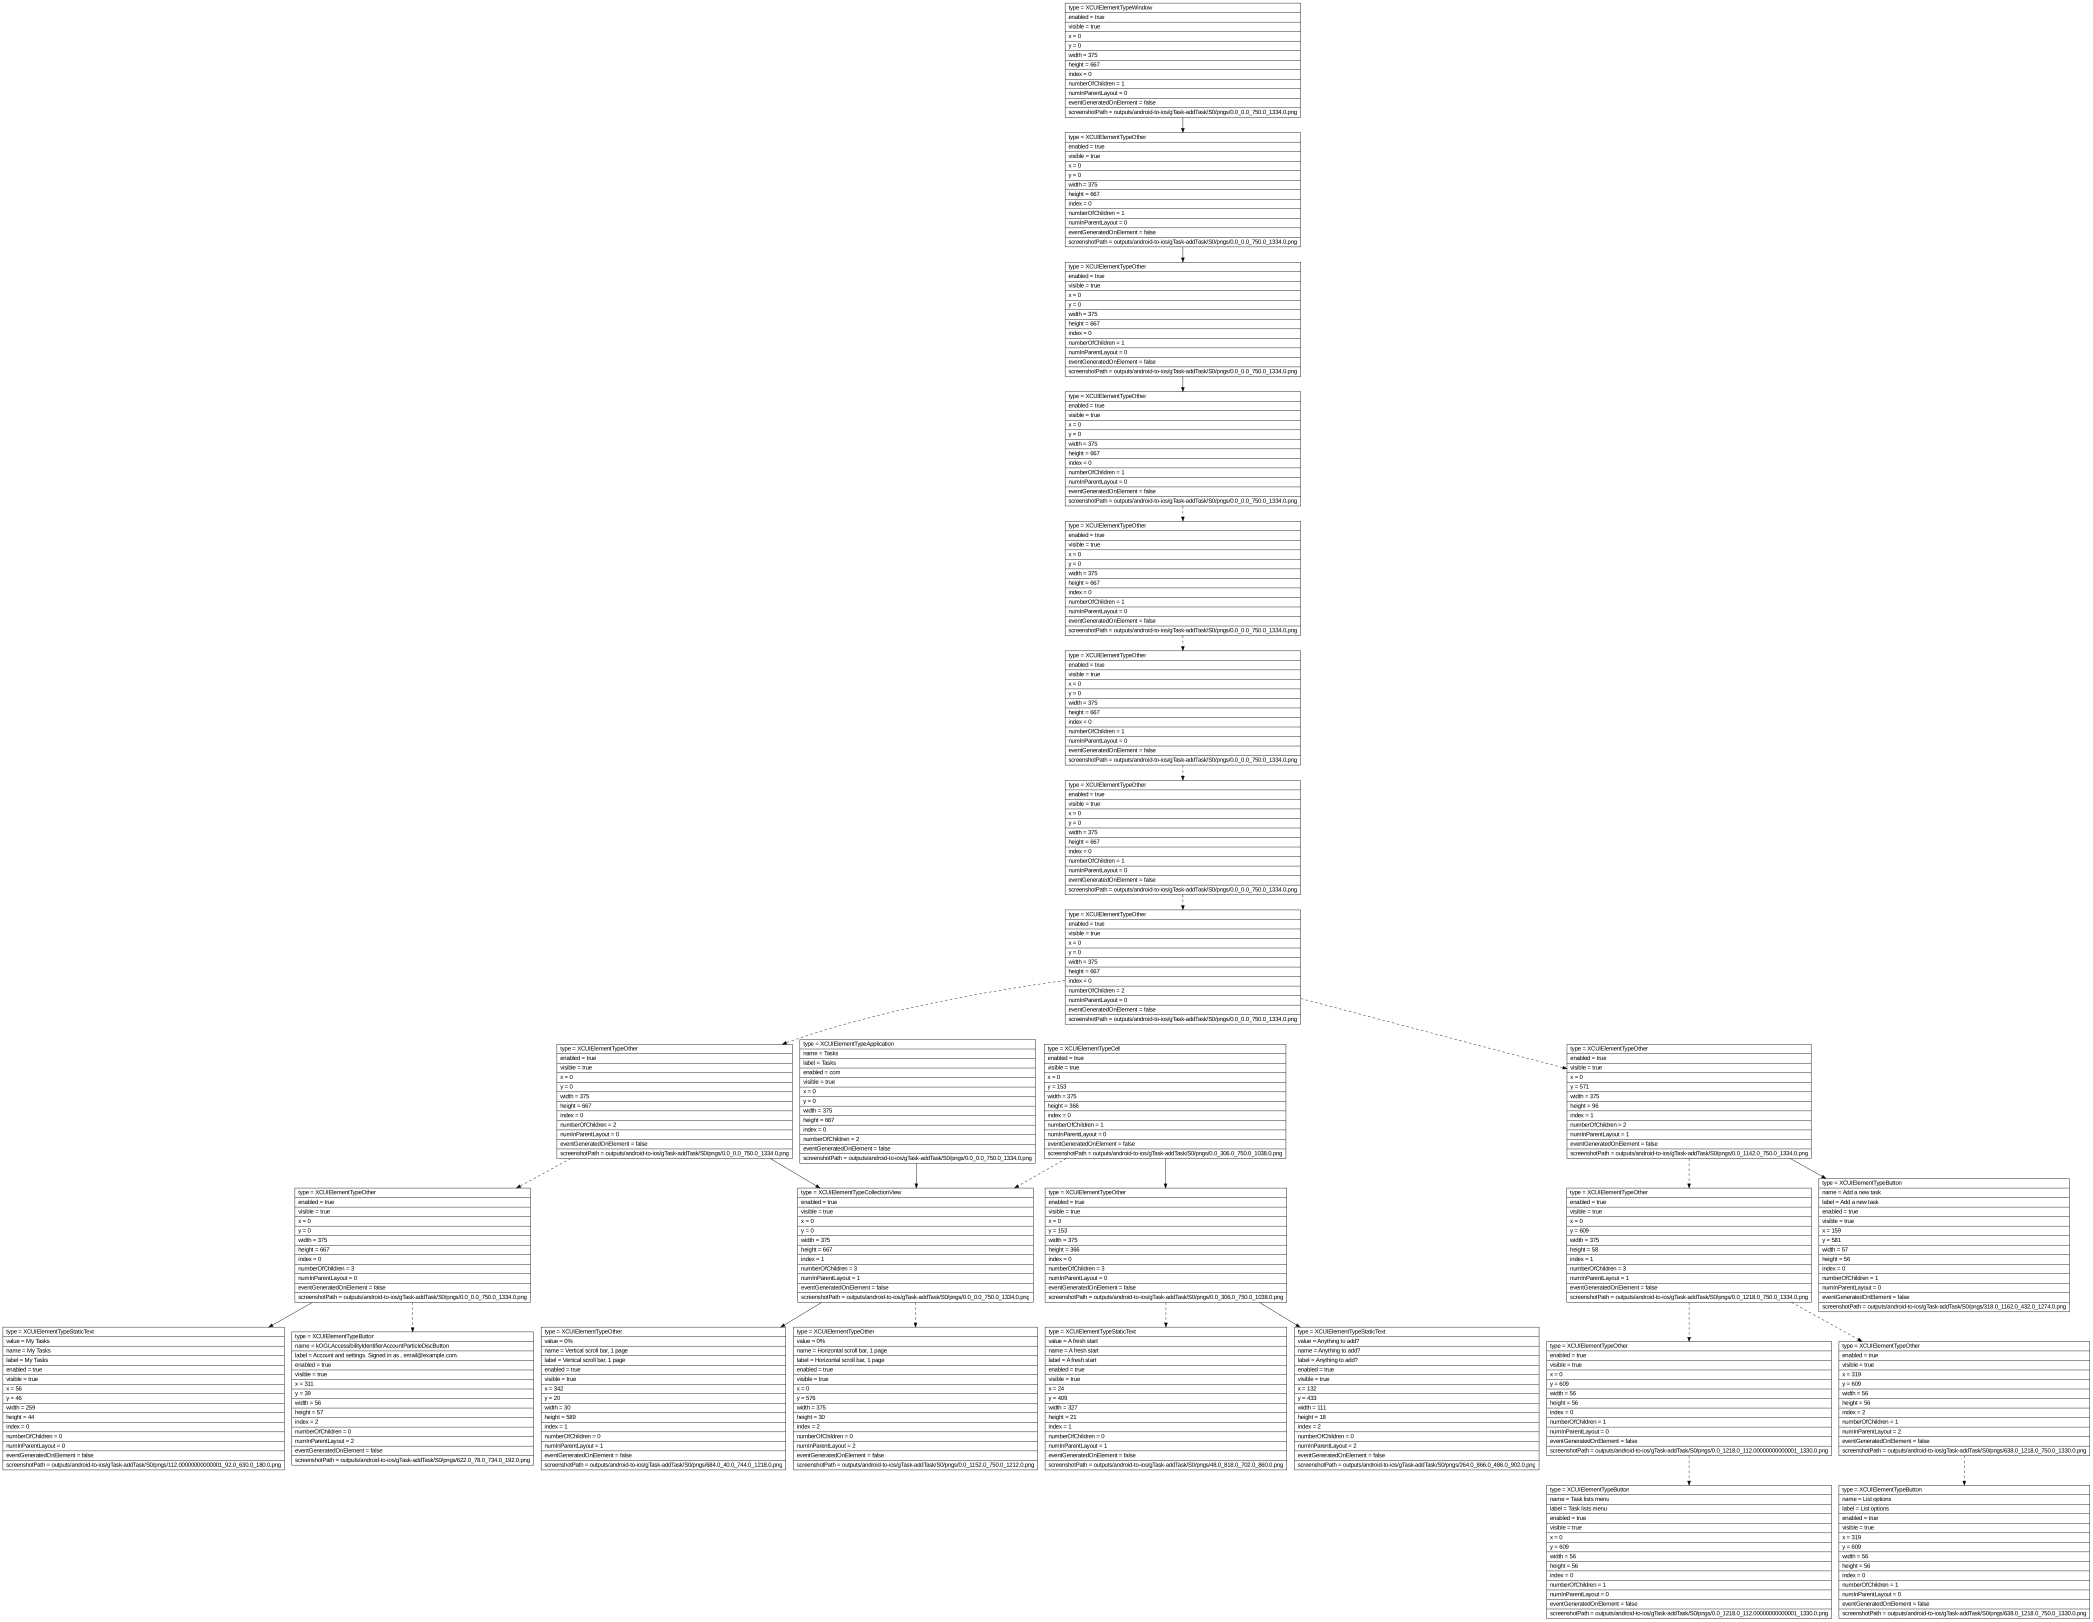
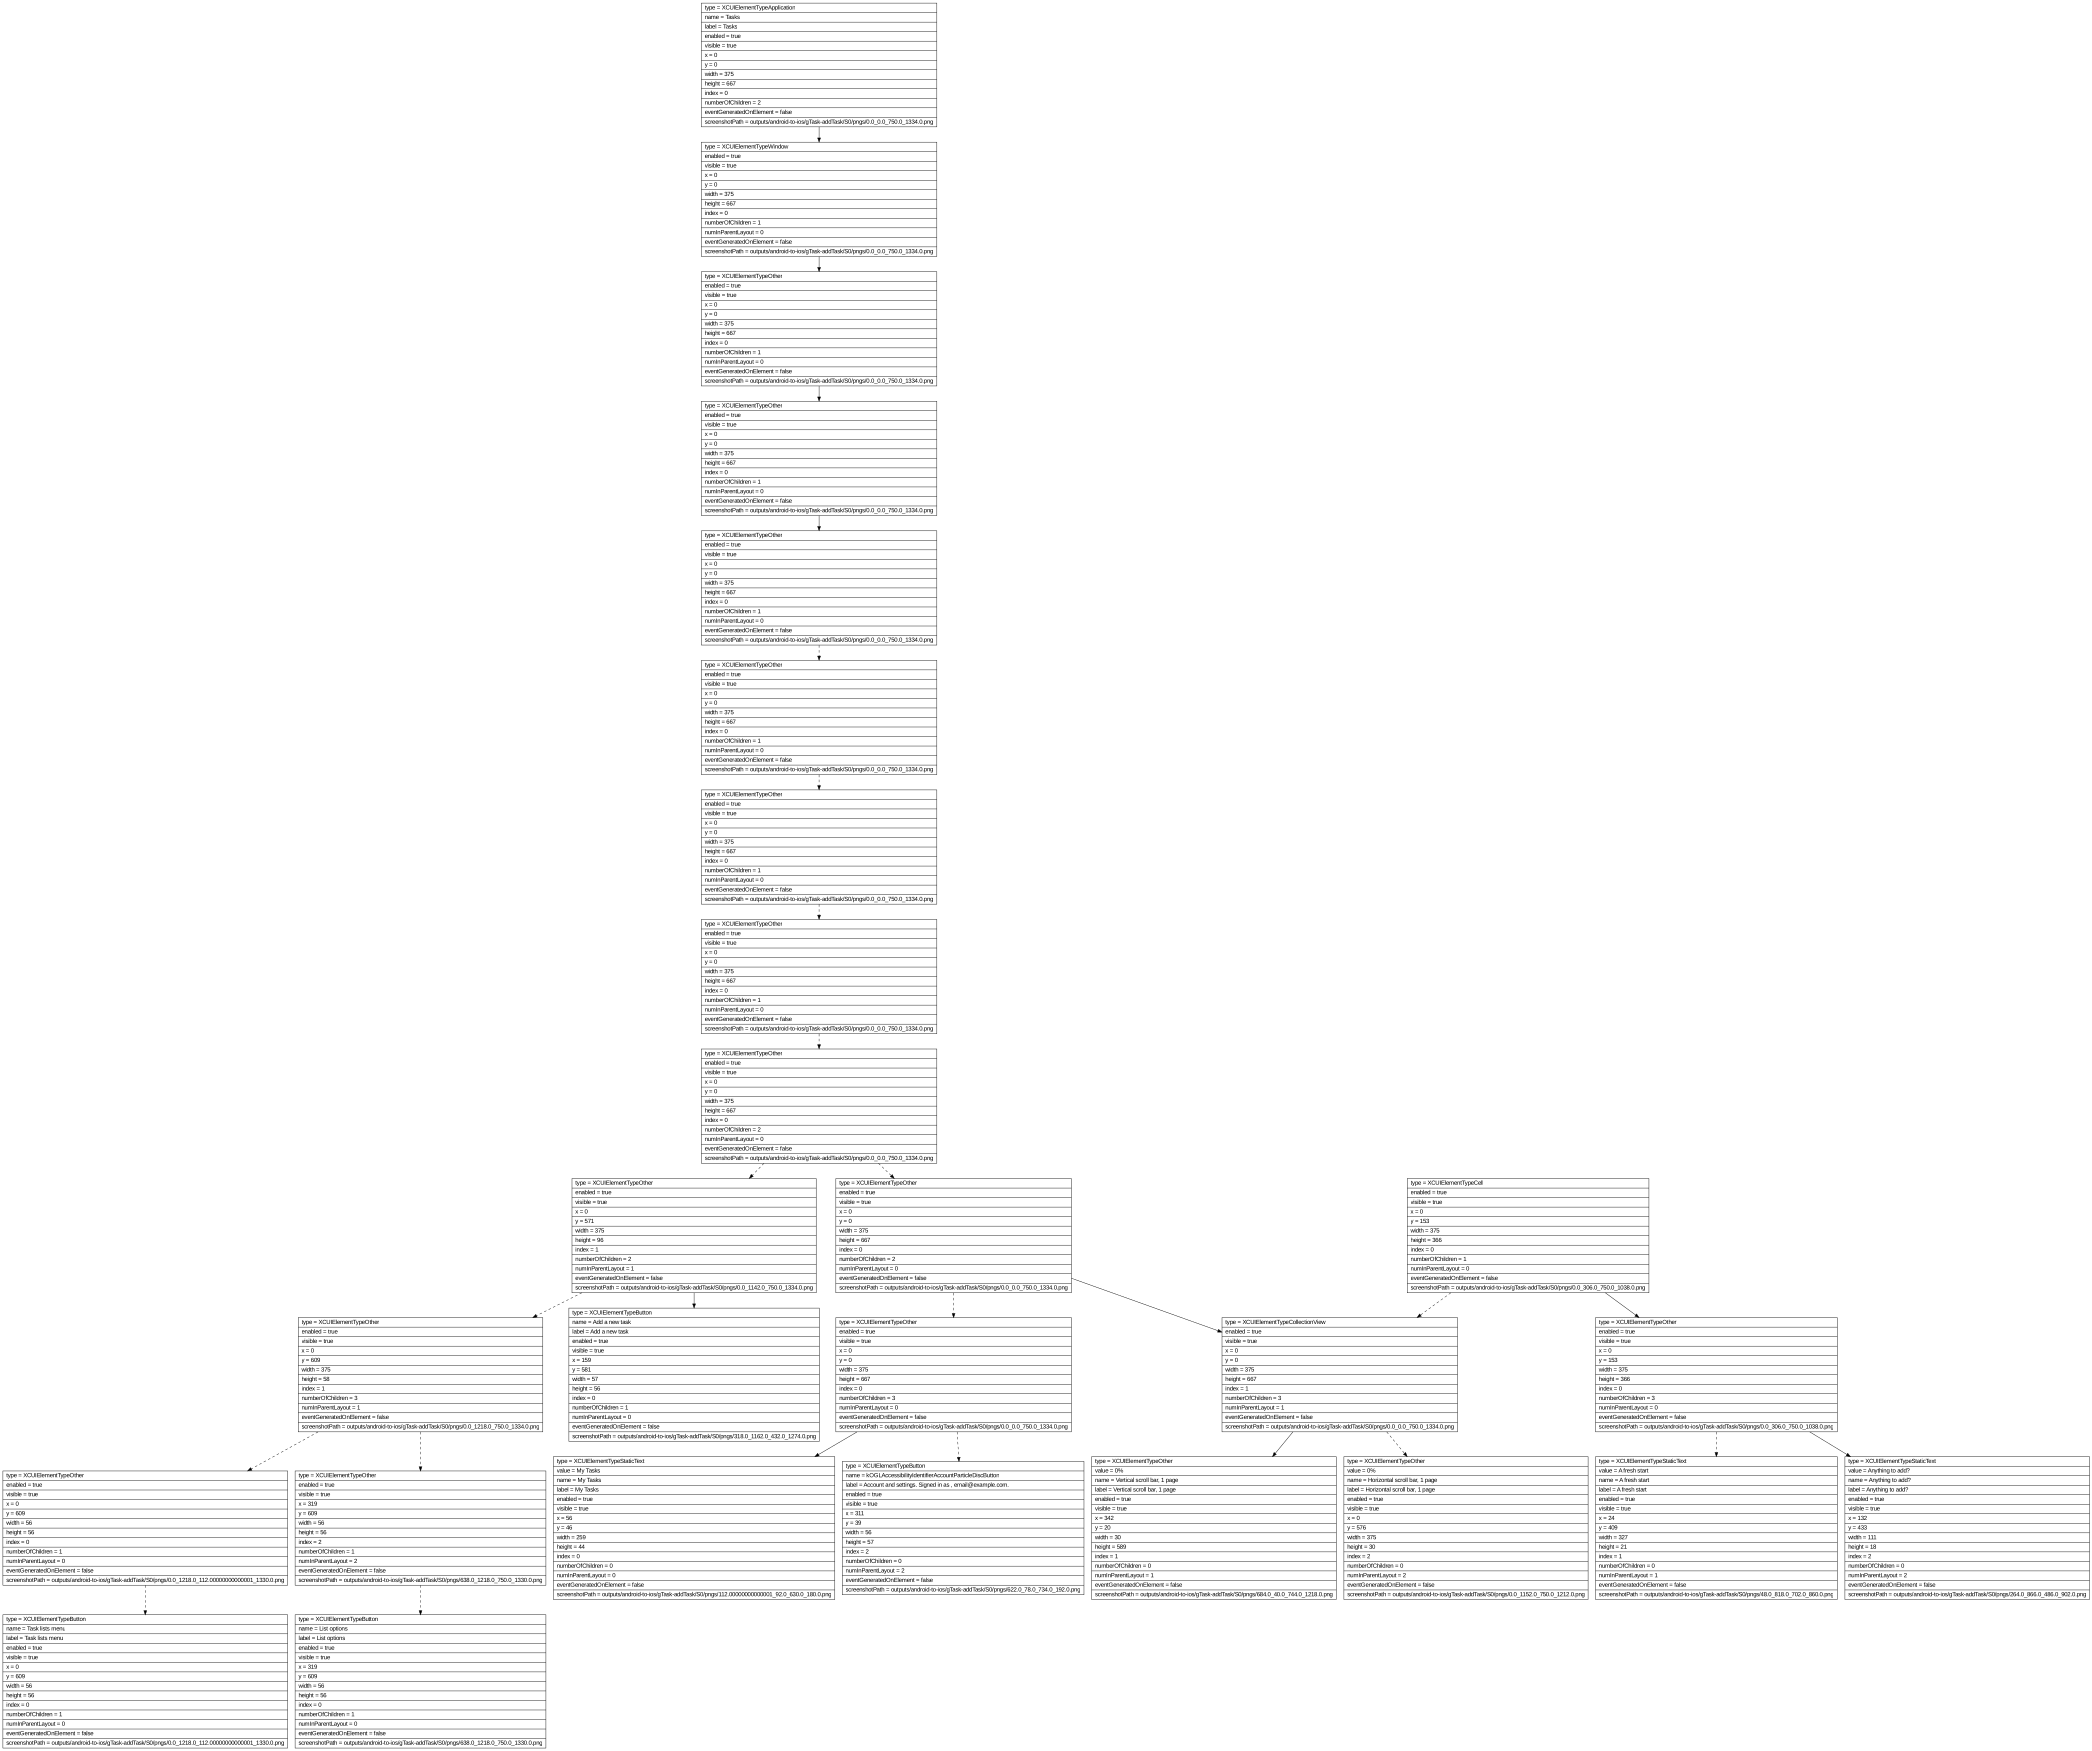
(822, 1073) -> (723, 36)
(917, 1173) -> (819, 132)
